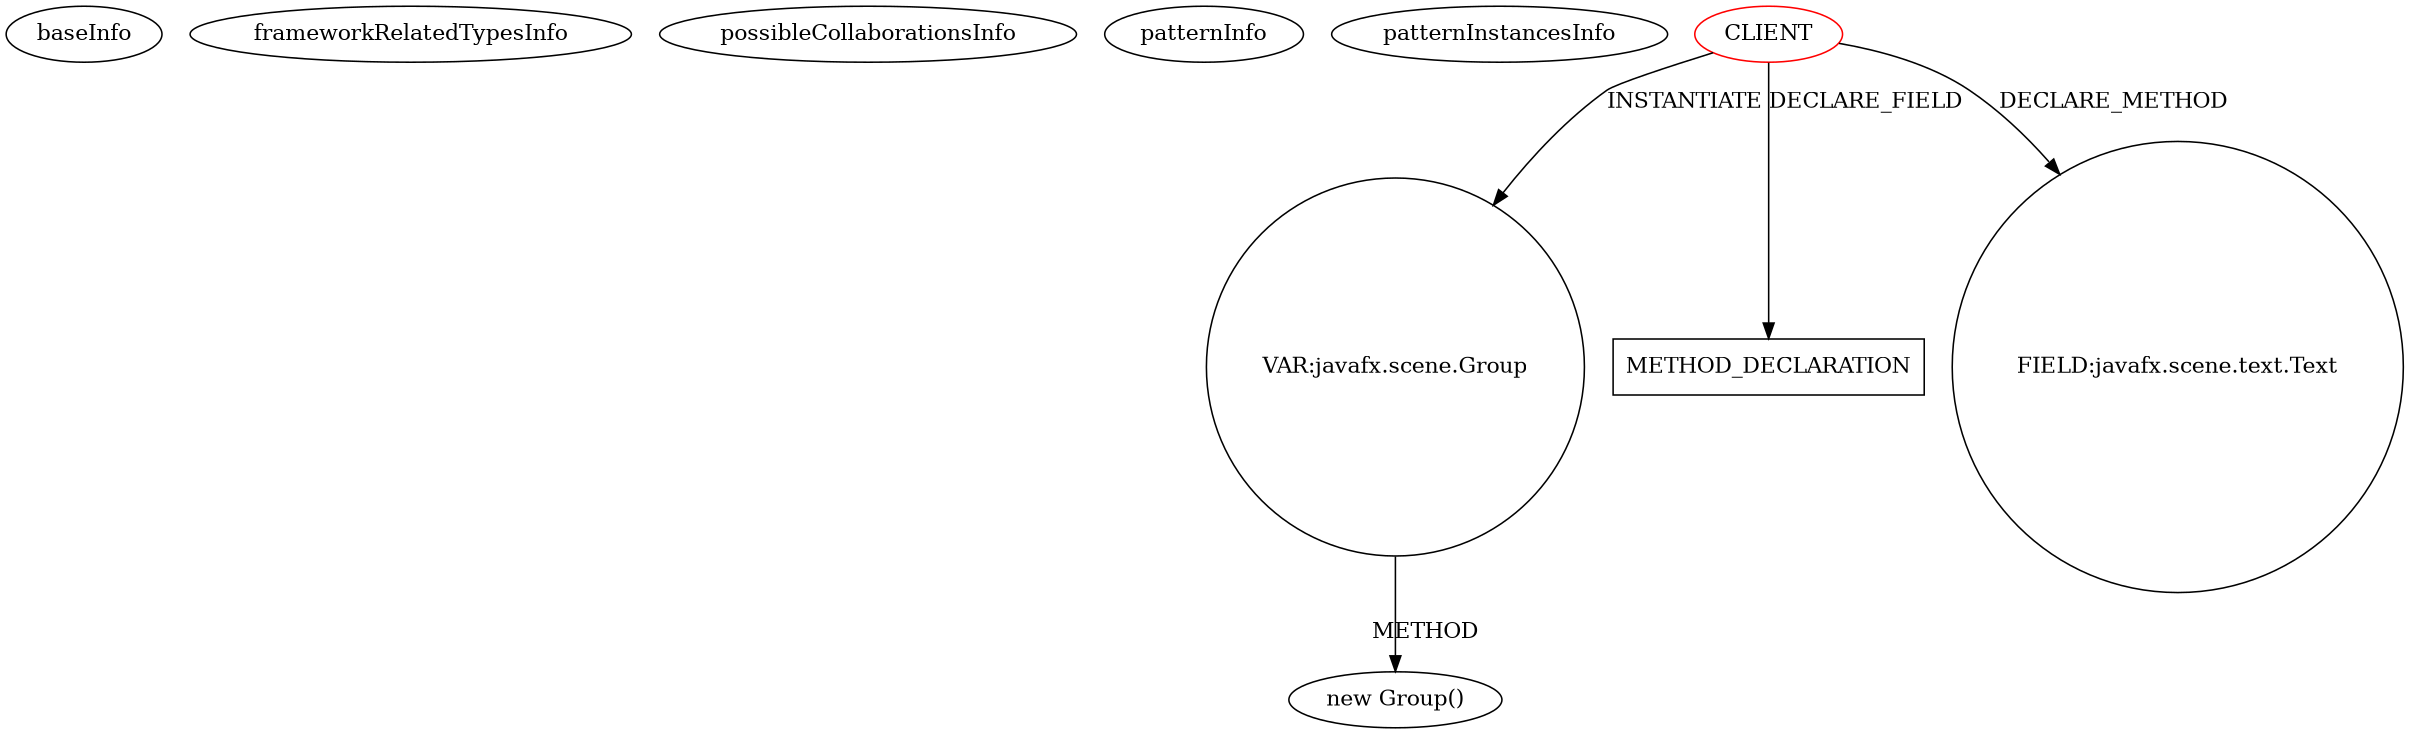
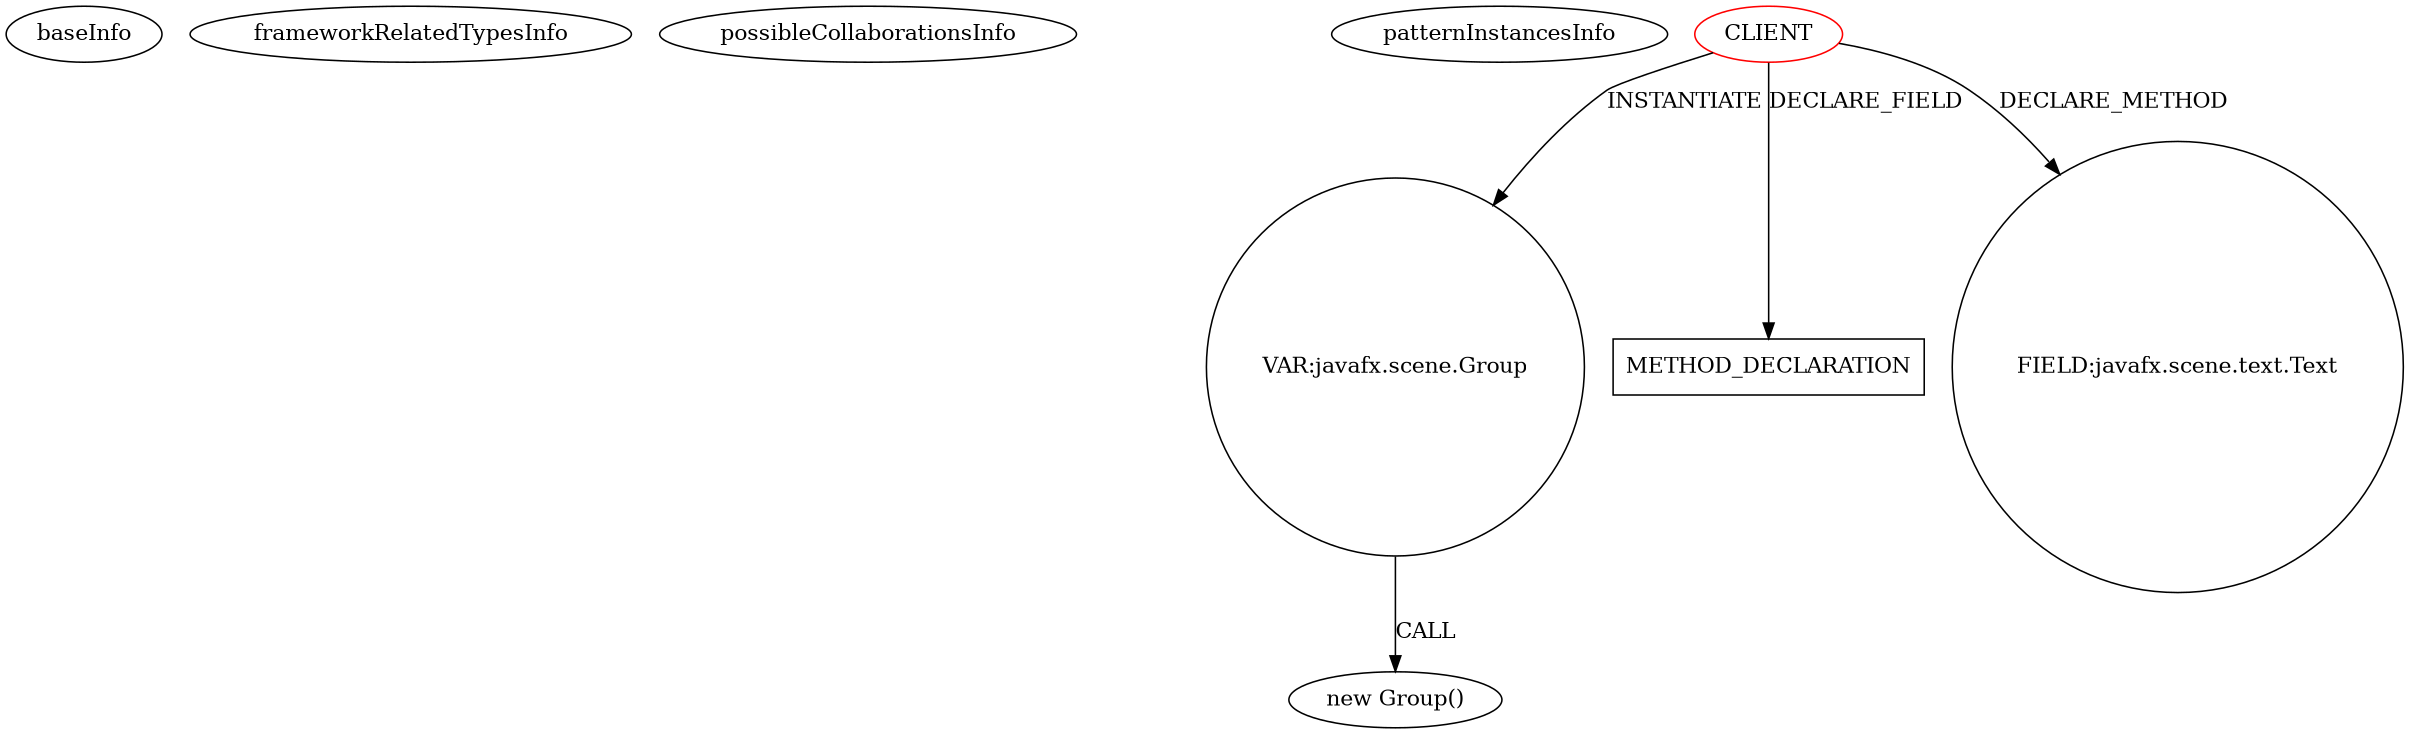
(1204, 34) -> none
(1426, 632) -> (1426, 632)
